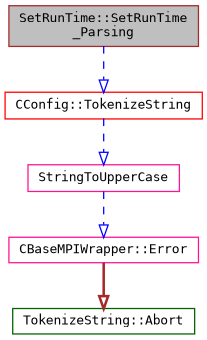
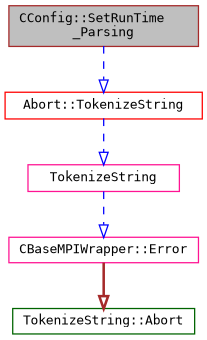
(104, 26) -> (104, 26)
(104, 106) -> (104, 106)
(104, 178) -> (104, 178)
